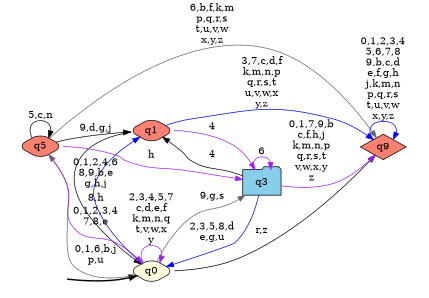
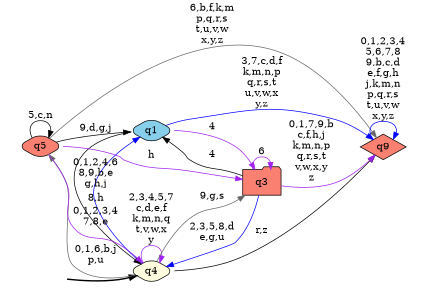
(152, 131) -> (152, 131)
(262, 182) -> (262, 182)
(152, 271) -> (152, 271)
